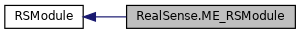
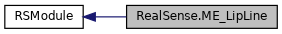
(211, 17) -> (202, 17)
